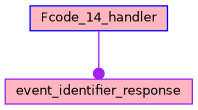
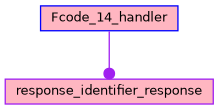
(99, 92) -> (109, 92)
